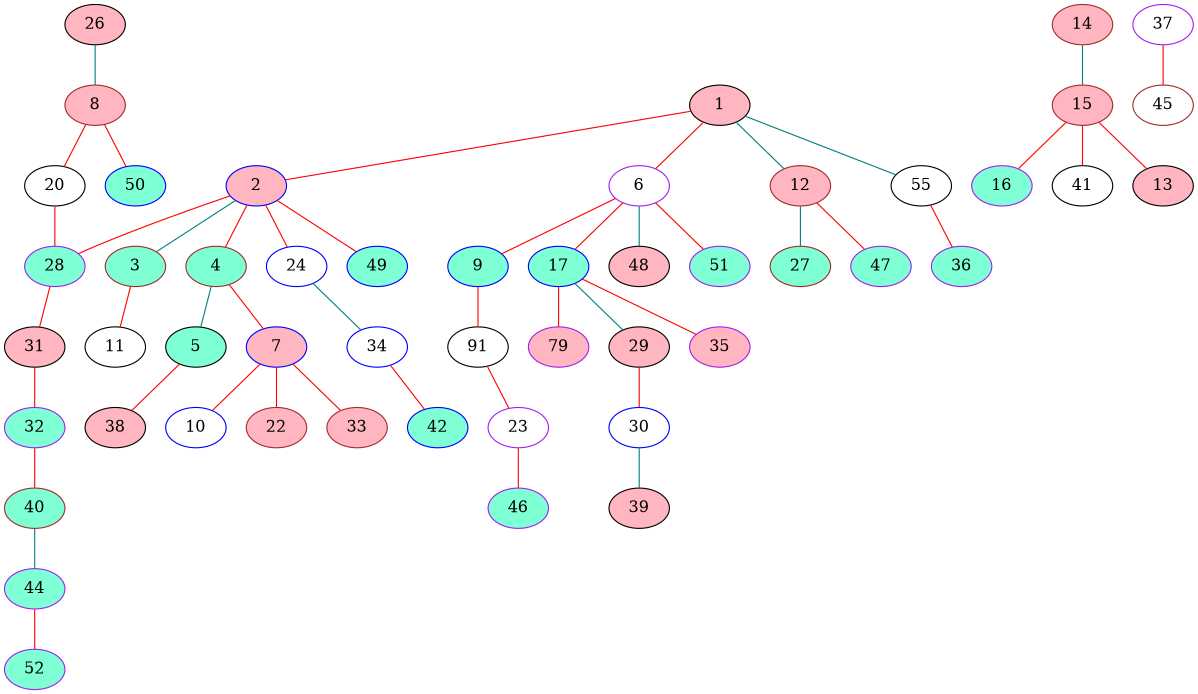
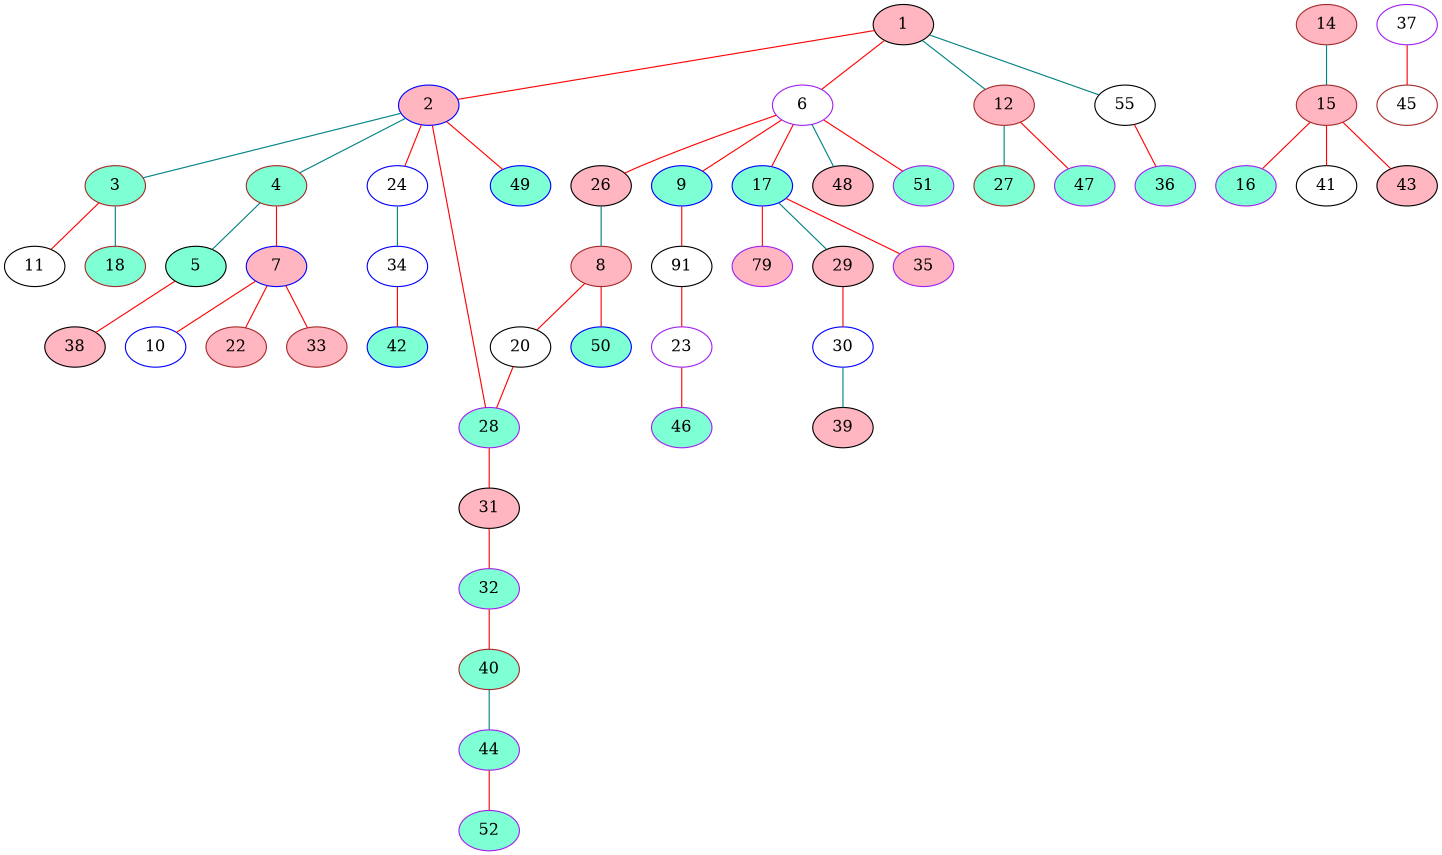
none -> (700, 143)
(1163, 186) -> (1407, 186)
(236, 226) -> (353, 145)
none -> (115, 266)
